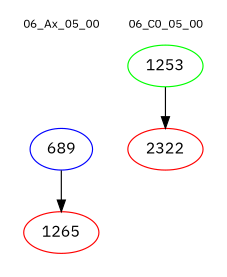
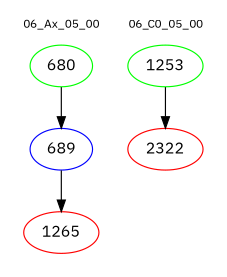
none -> (61, 66)
